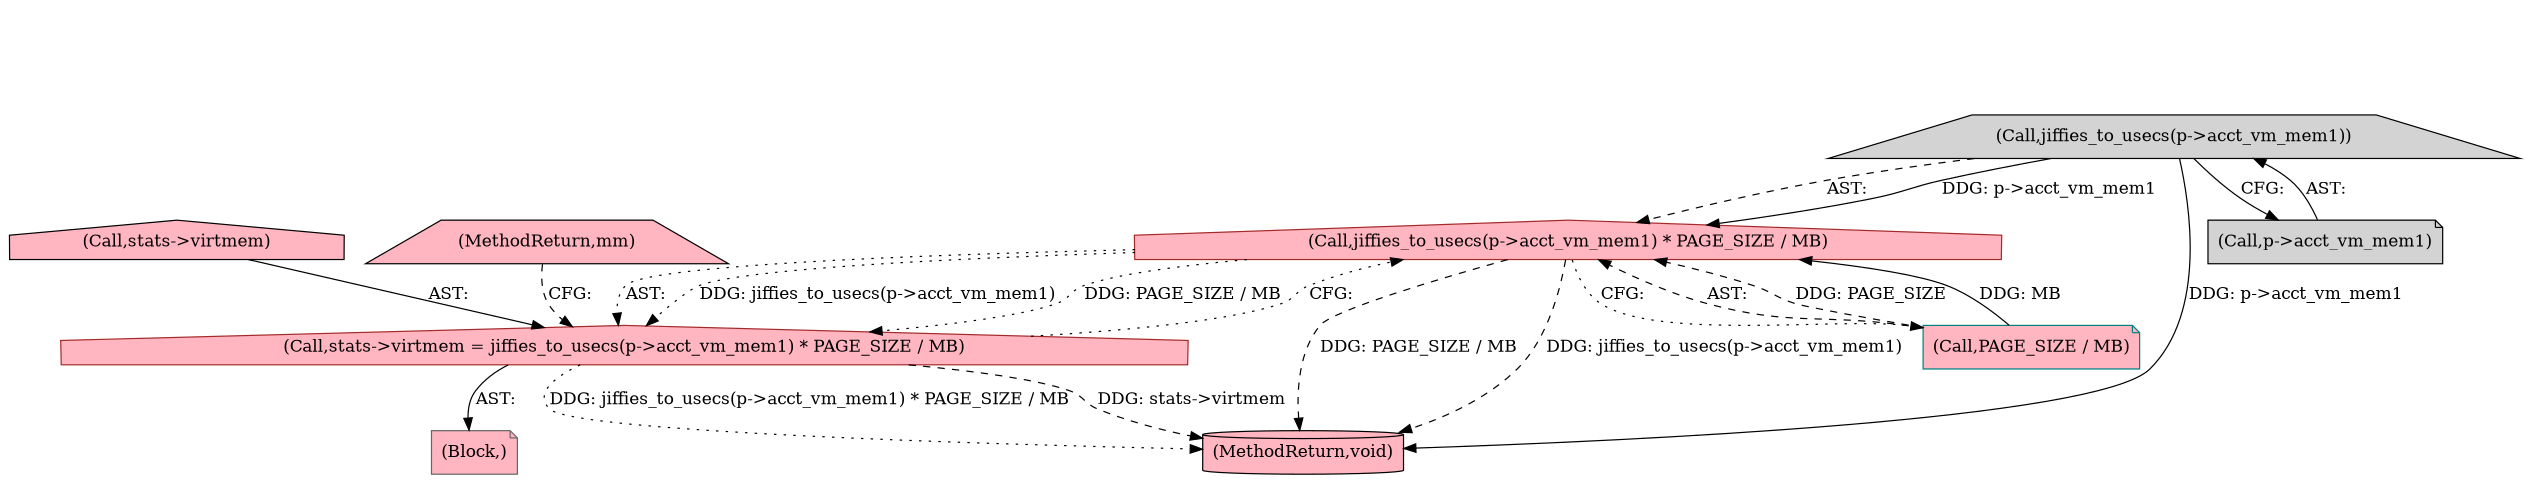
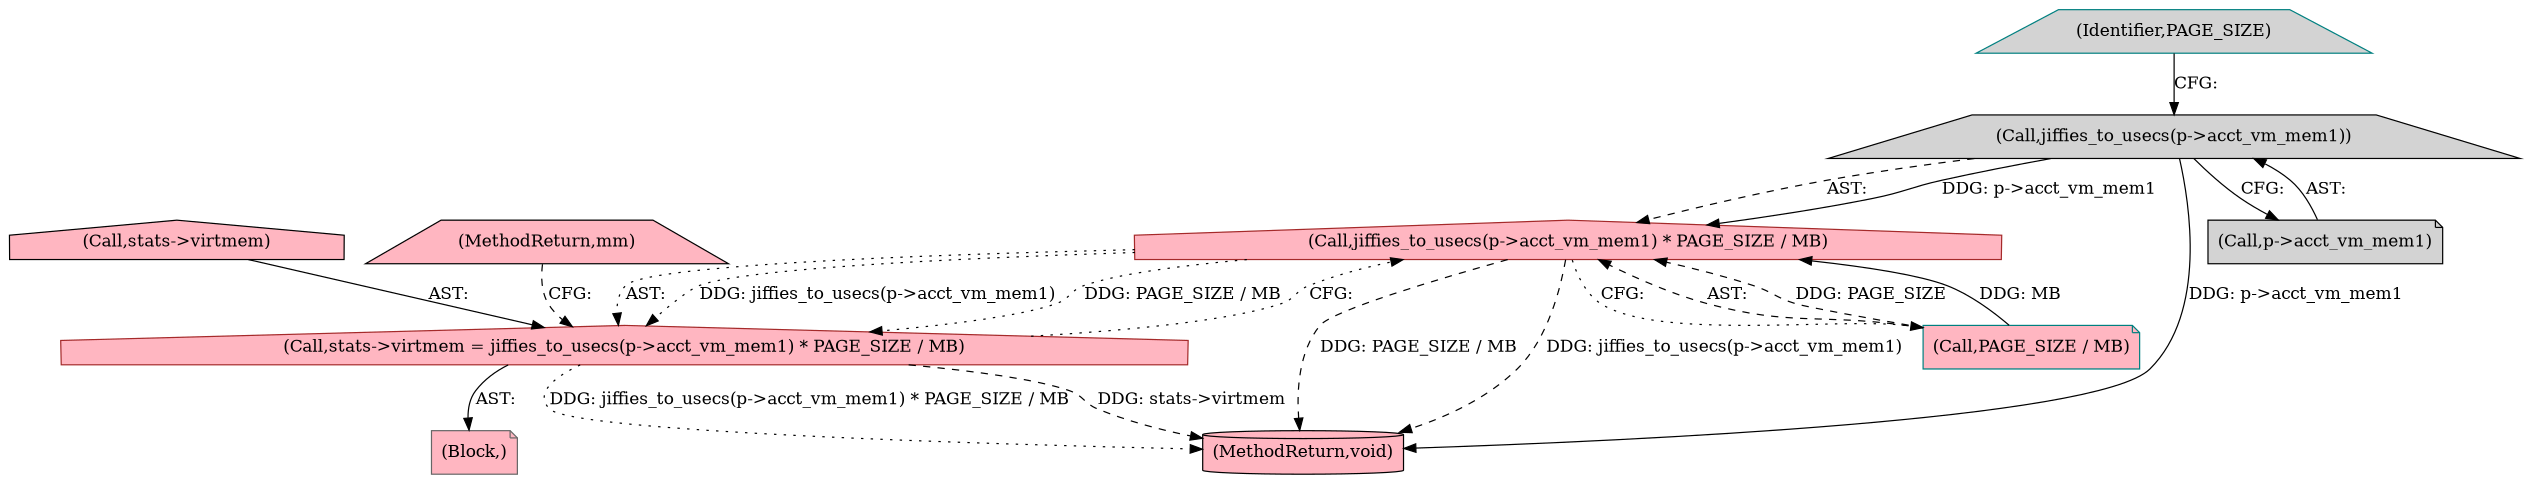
none -> (2174, 31)
